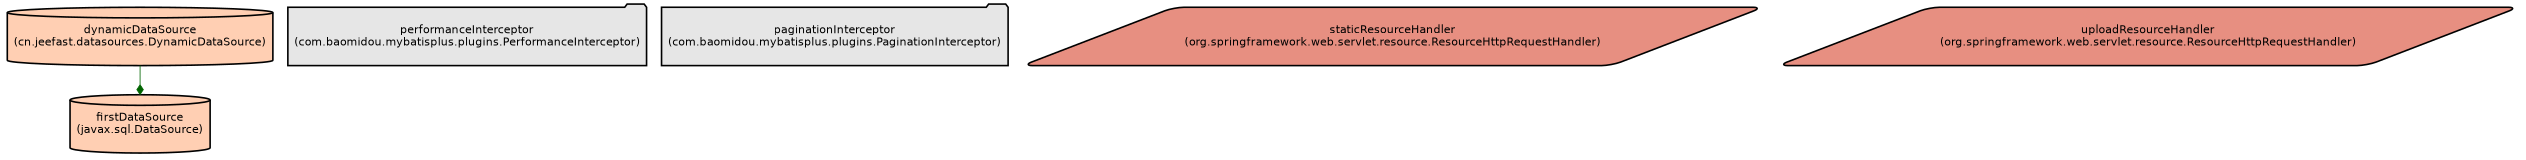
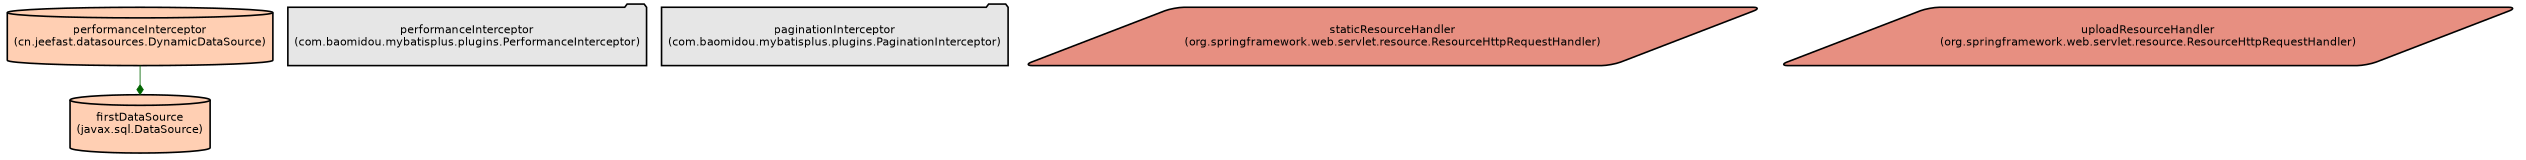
(140, 36) -> (140, 36)
